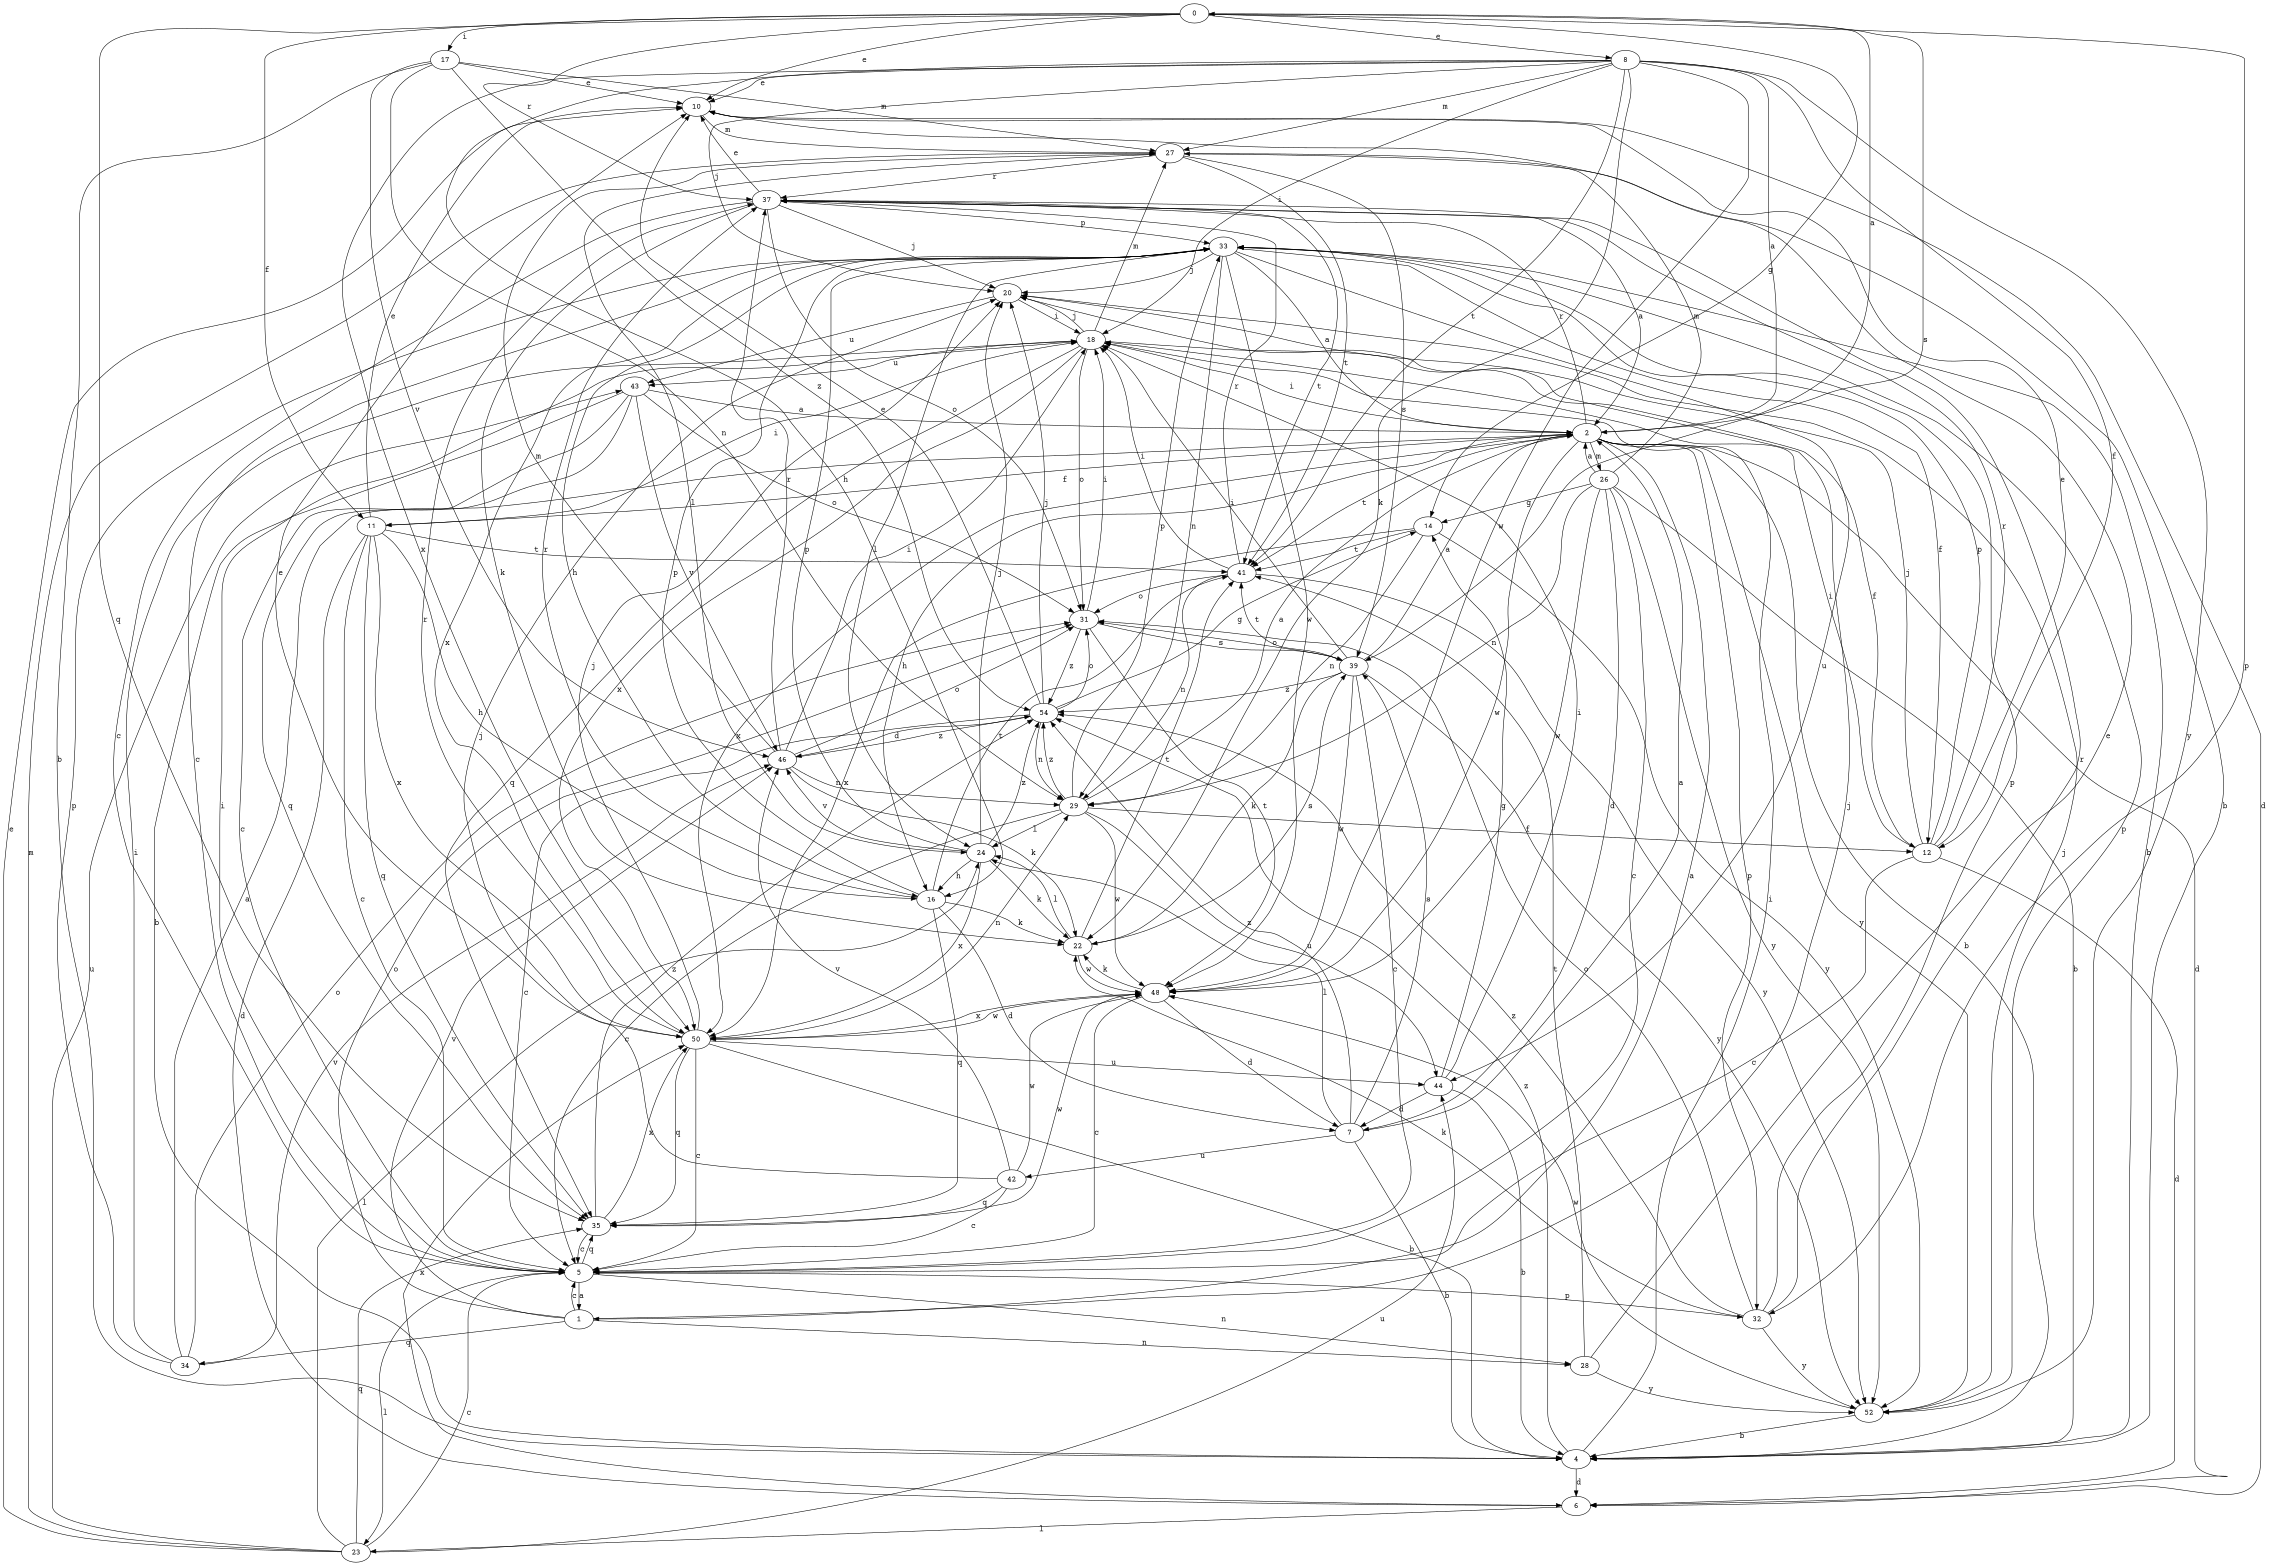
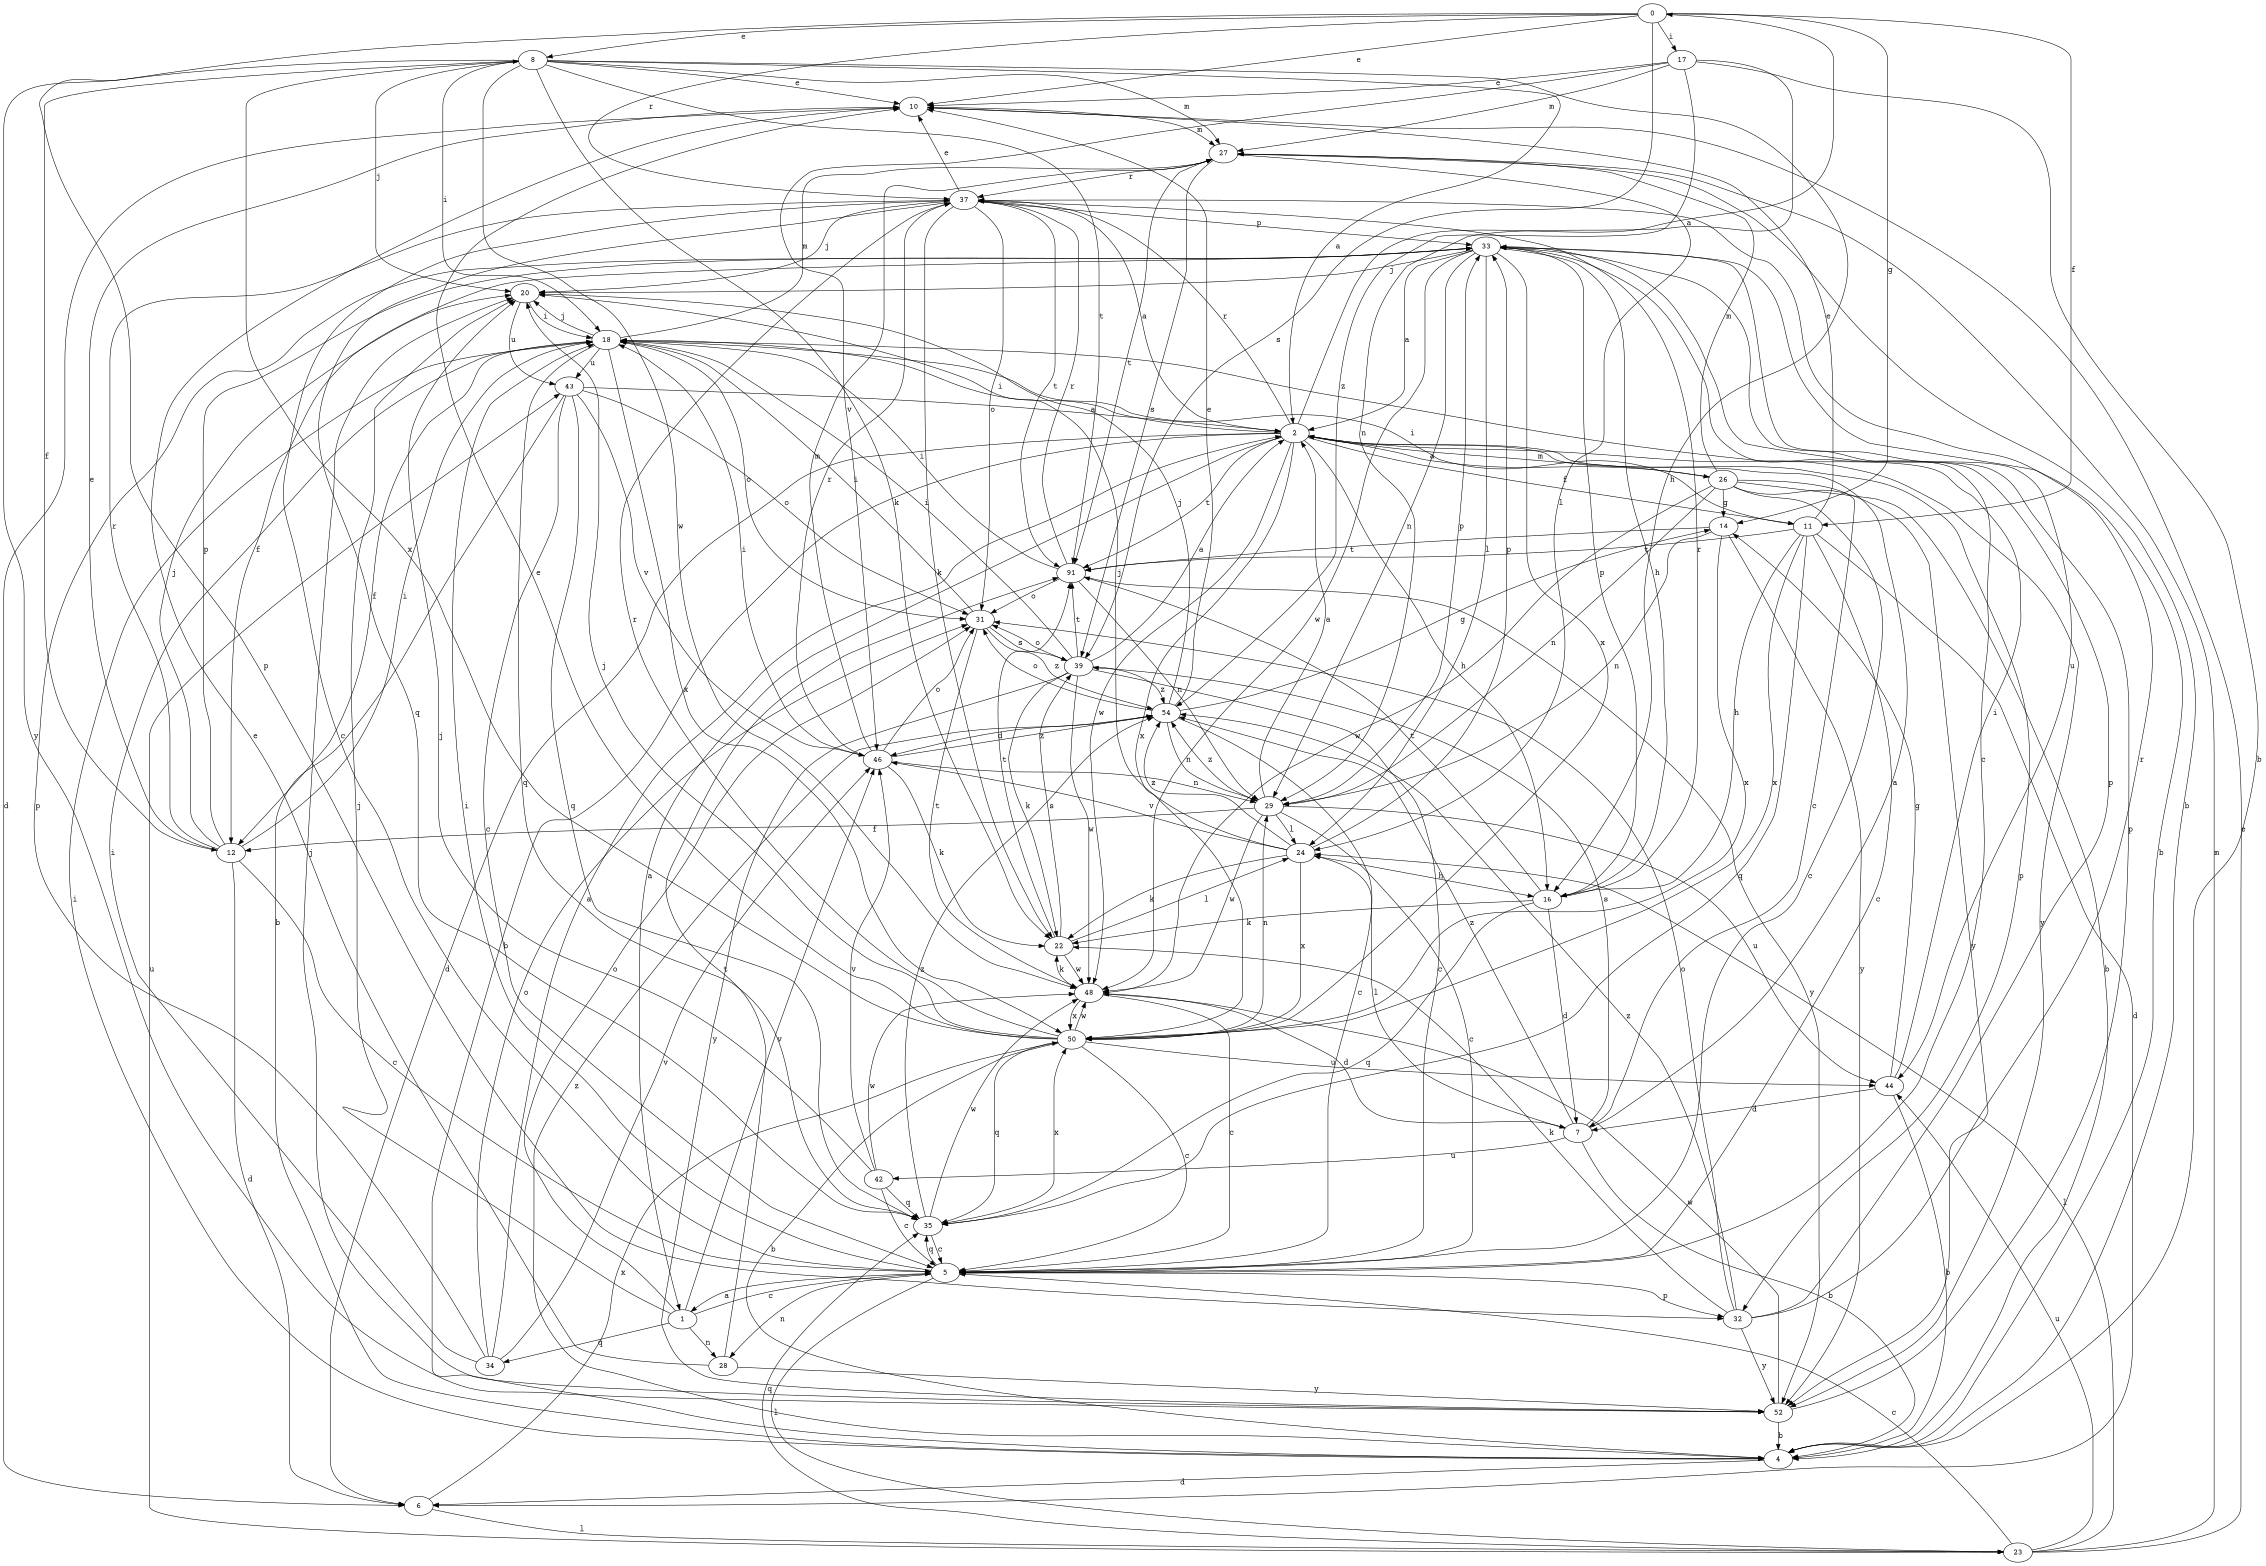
(512, 88) -> (431, 587)
(100, 188) -> (384, 645)
(1242, 573) -> (1071, 573)
(1612, 806) -> (1814, 806)
